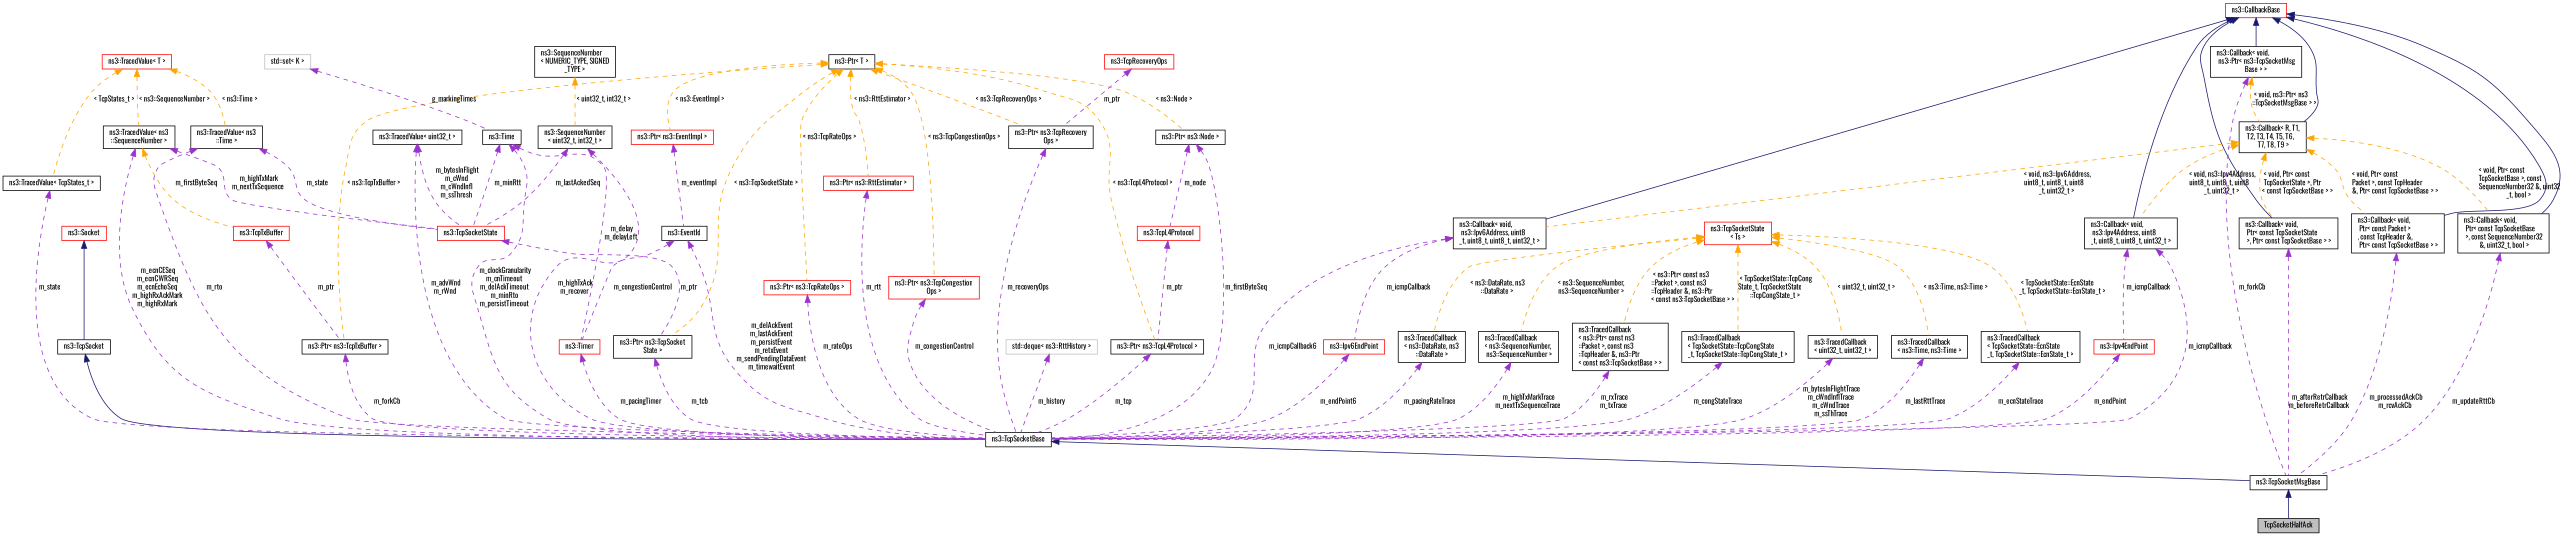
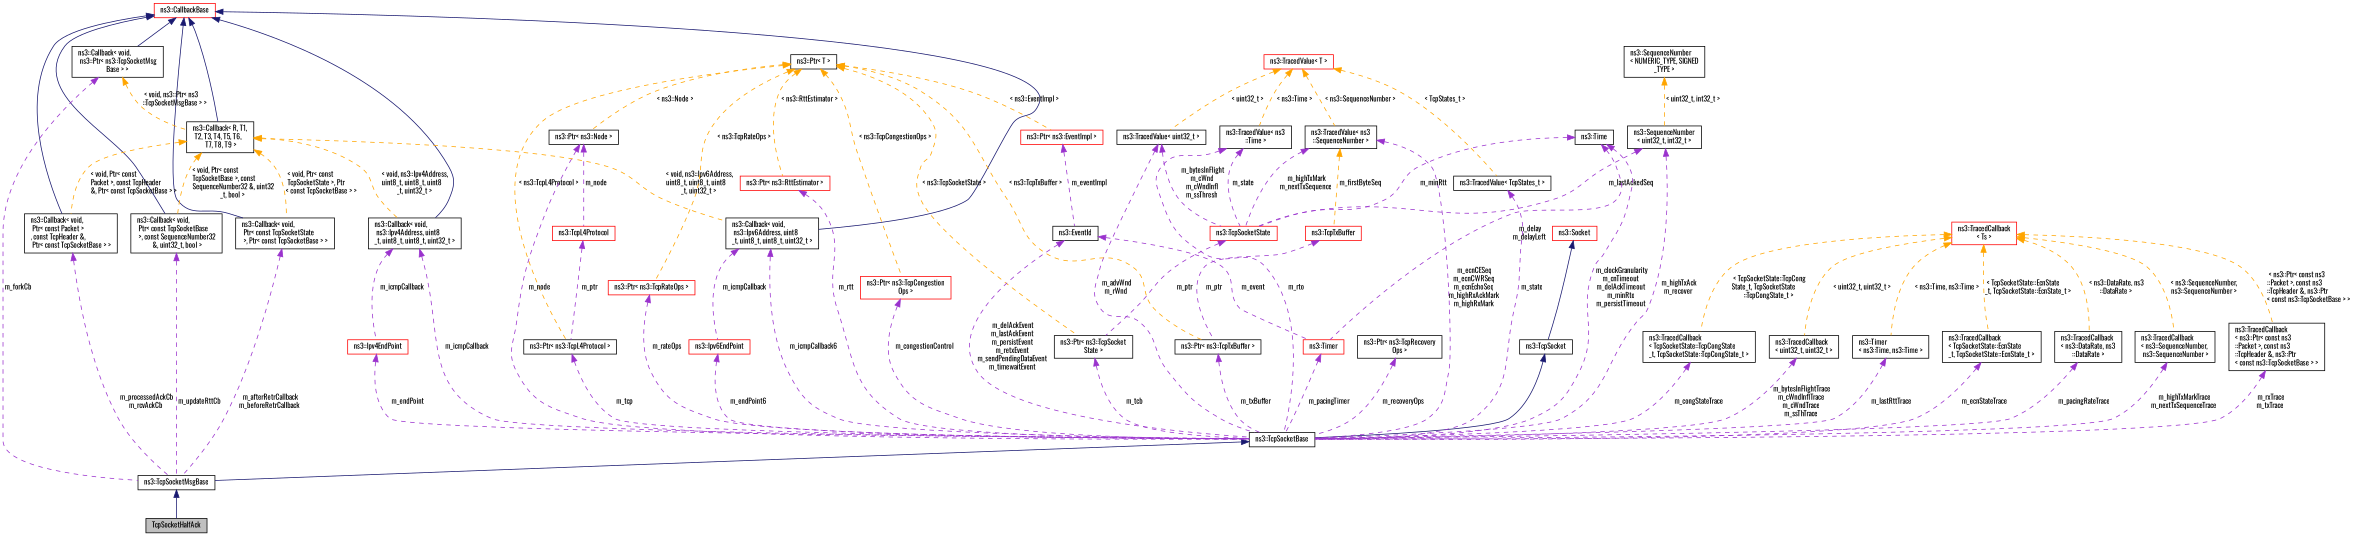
(288, 62) -> none
(1139, 62) -> none
none -> (1220, 97)
(951, 98) -> none
(1738, 233) -> (1984, 233)
(642, 288) -> (1253, 288)
(1246, 288) -> (539, 288)
(1052, 347) -> none
(1930, 347) -> (1891, 347)
(387, 402) -> (1255, 402)
